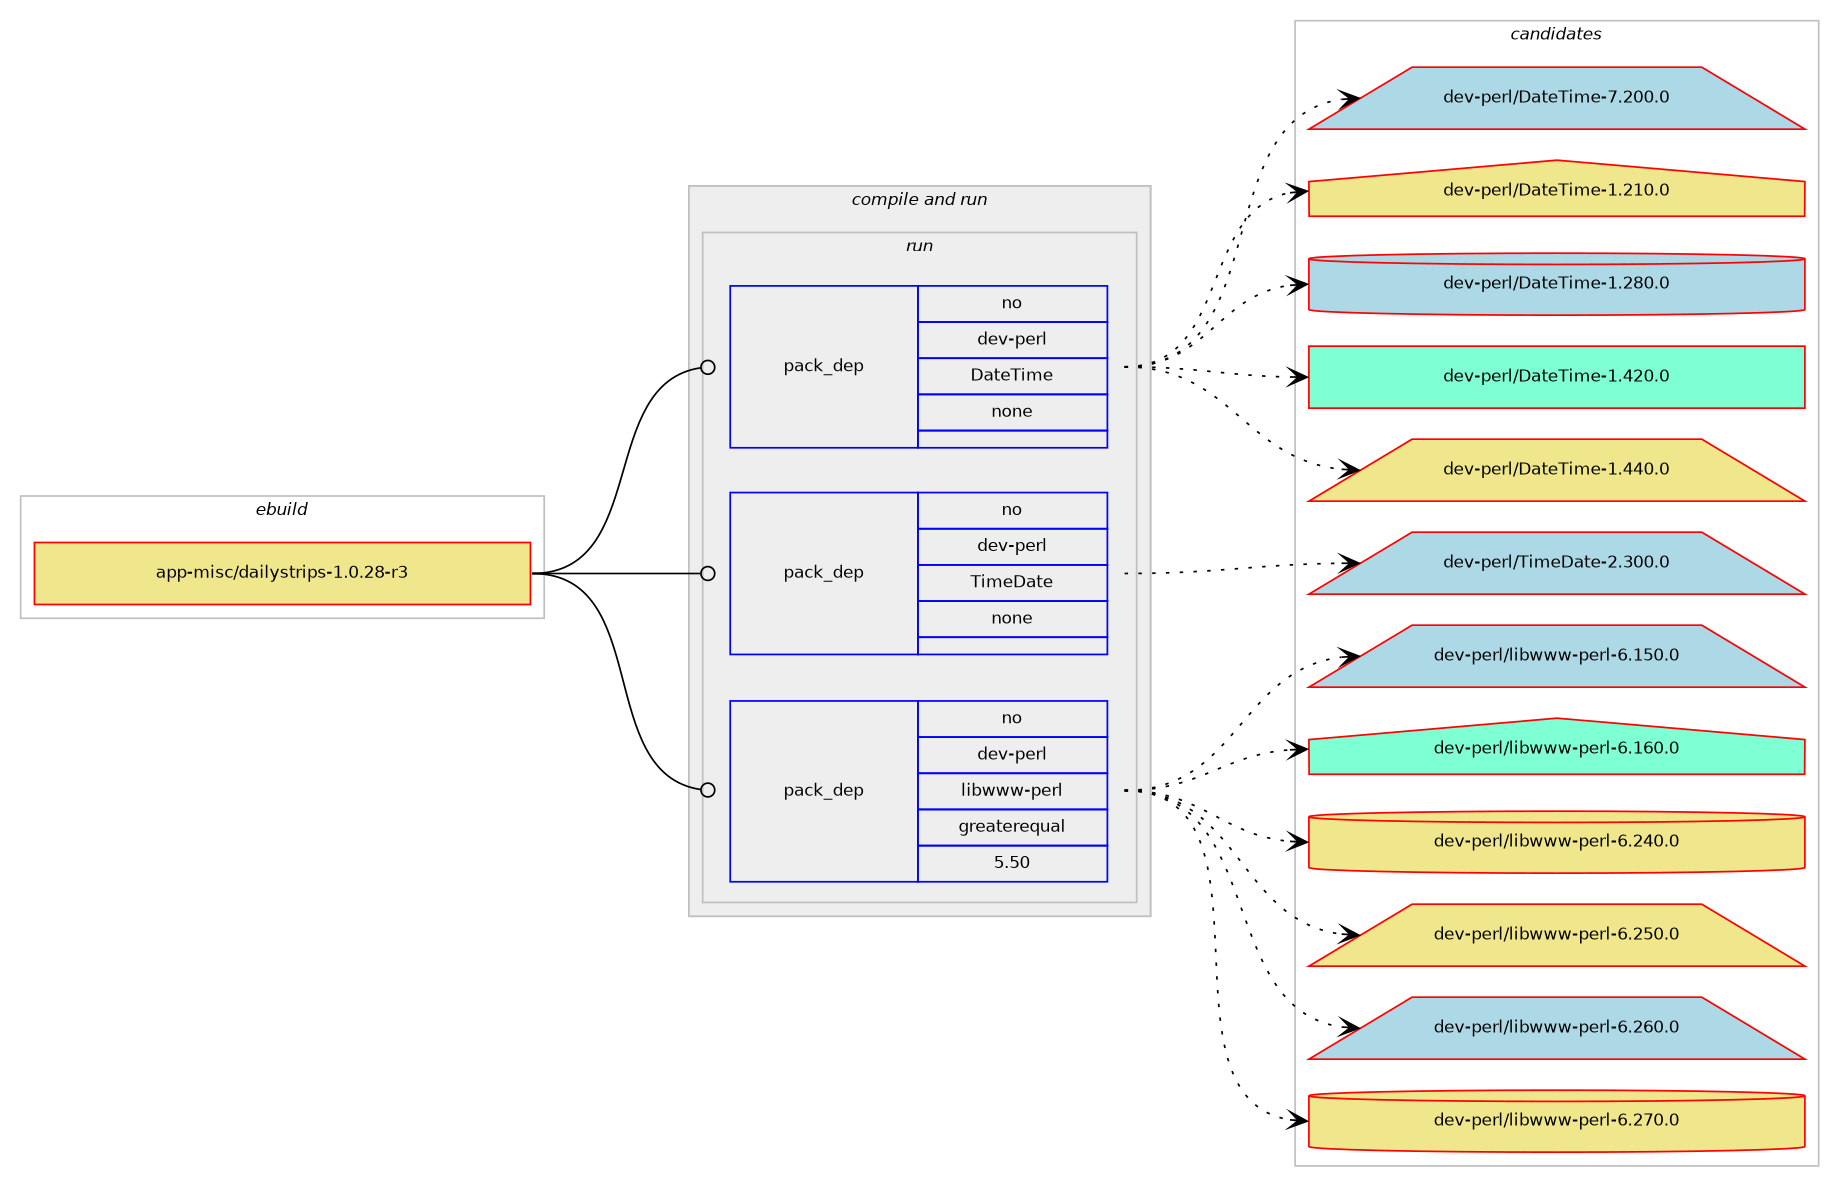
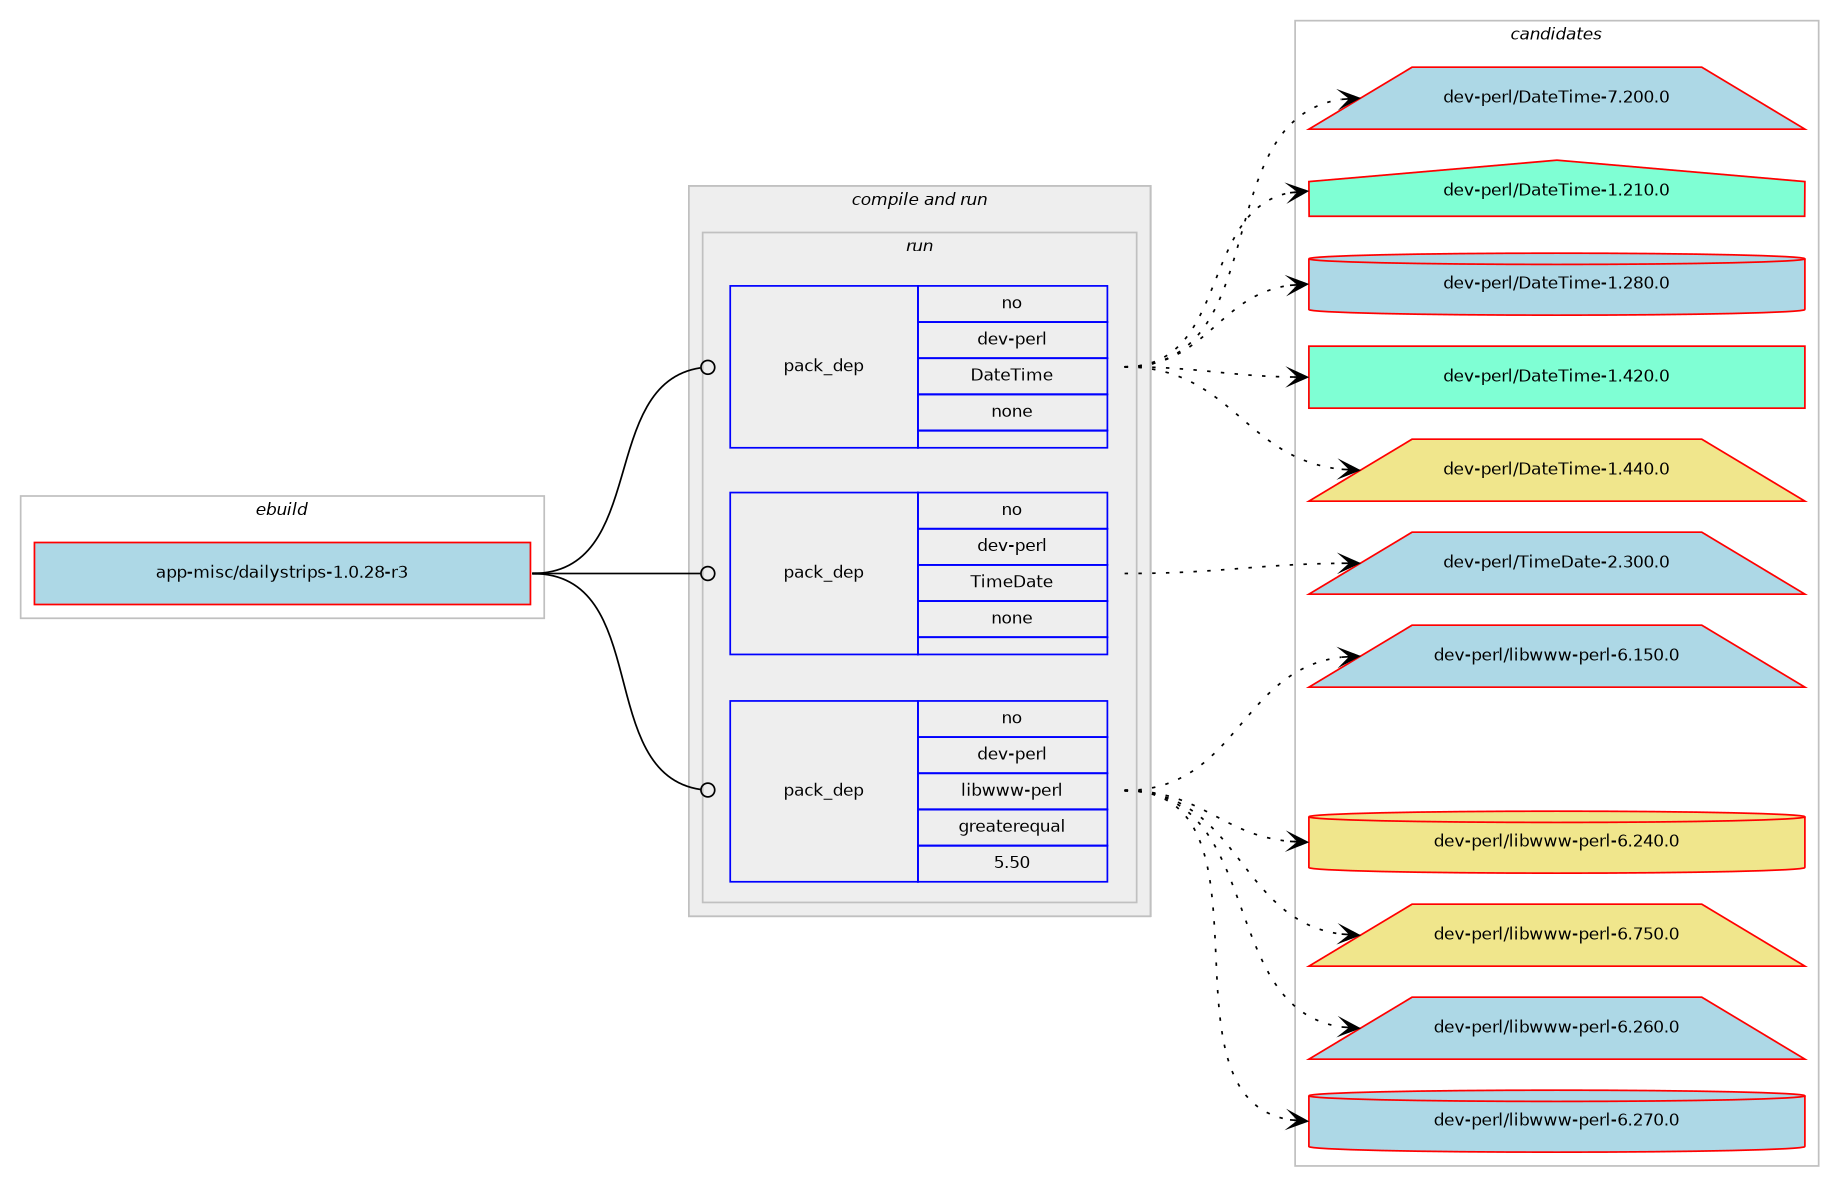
(1557, 191) -> (1557, 191)
(282, 574) -> (282, 574)
(1557, 749) -> none
(1557, 935) -> (1557, 935)
(1557, 1121) -> (1557, 1121)
